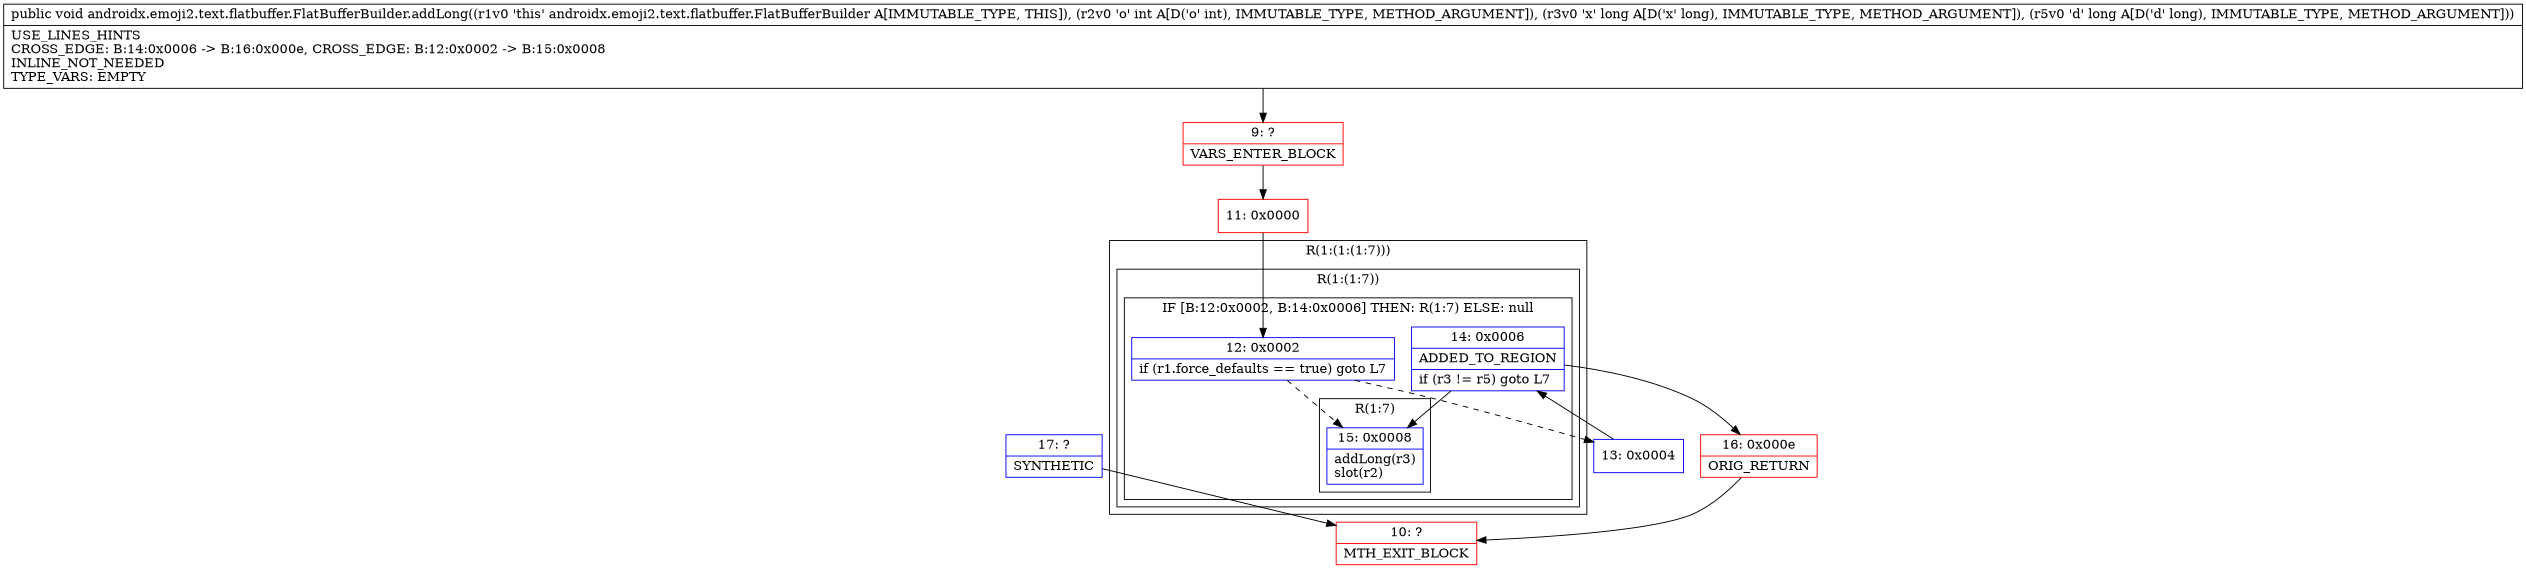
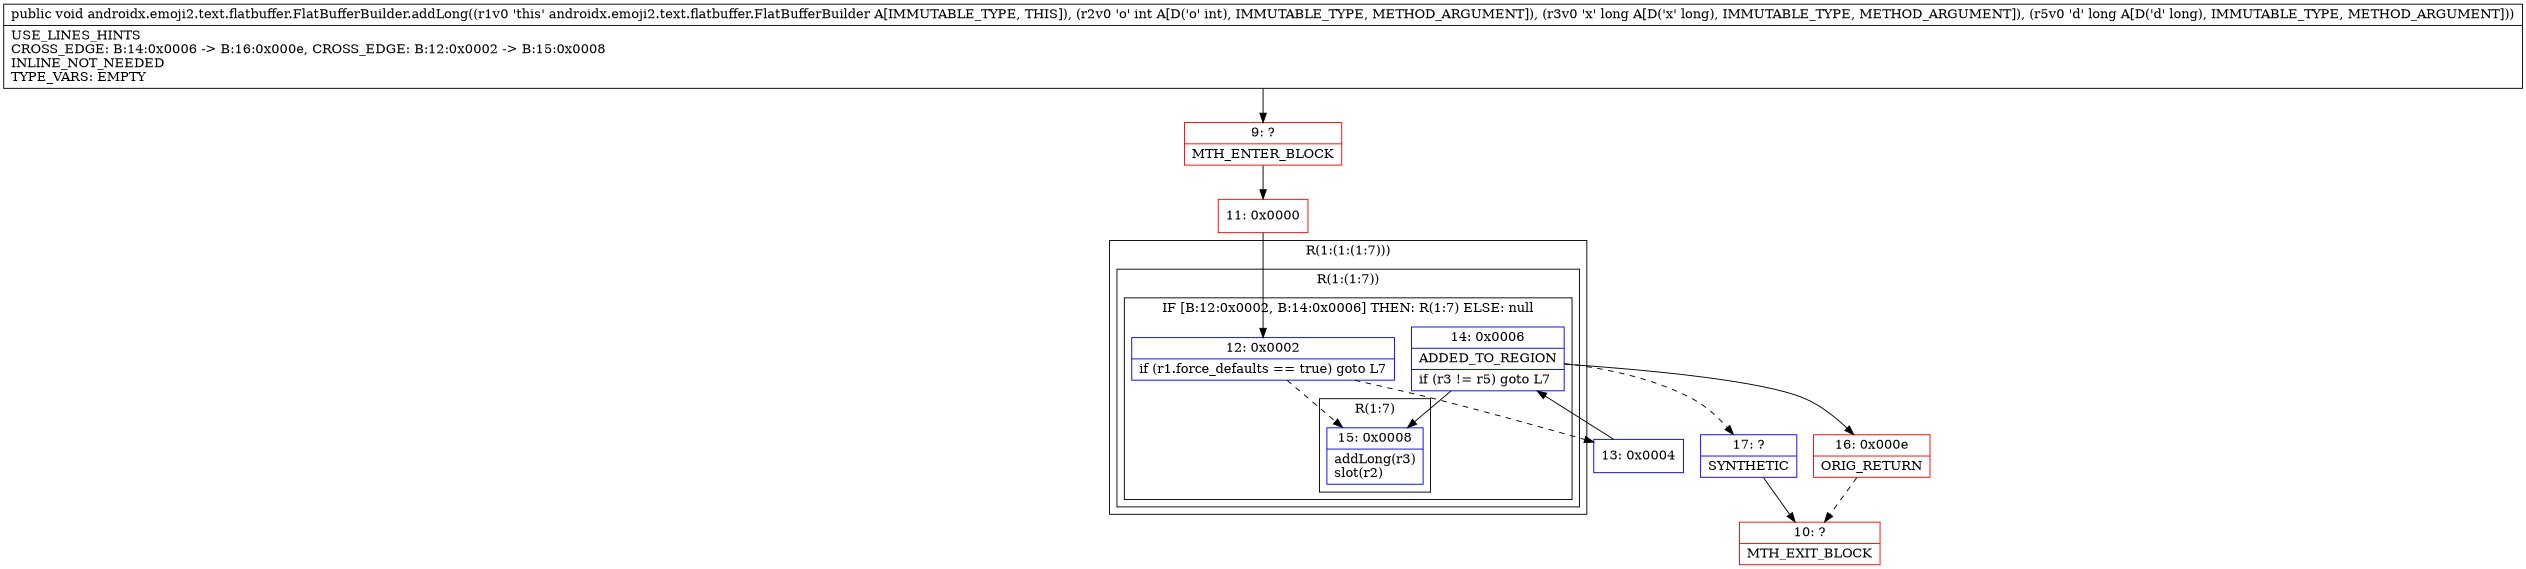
(1263, 154) -> (1263, 154)
none -> (1652, 382)
(1621, 529) -> (1843, 496)
